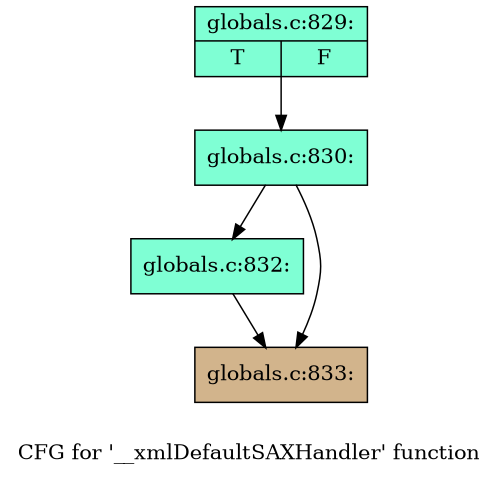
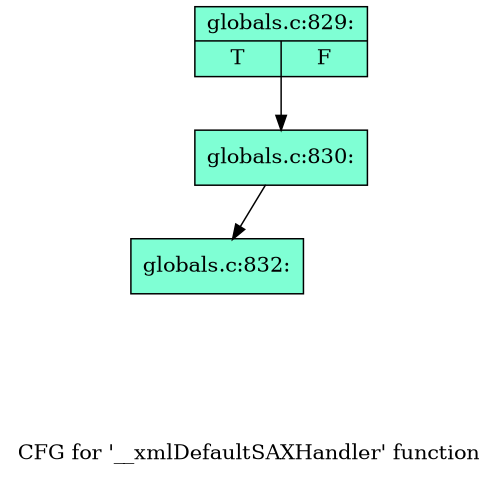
(281, 375) -> none
